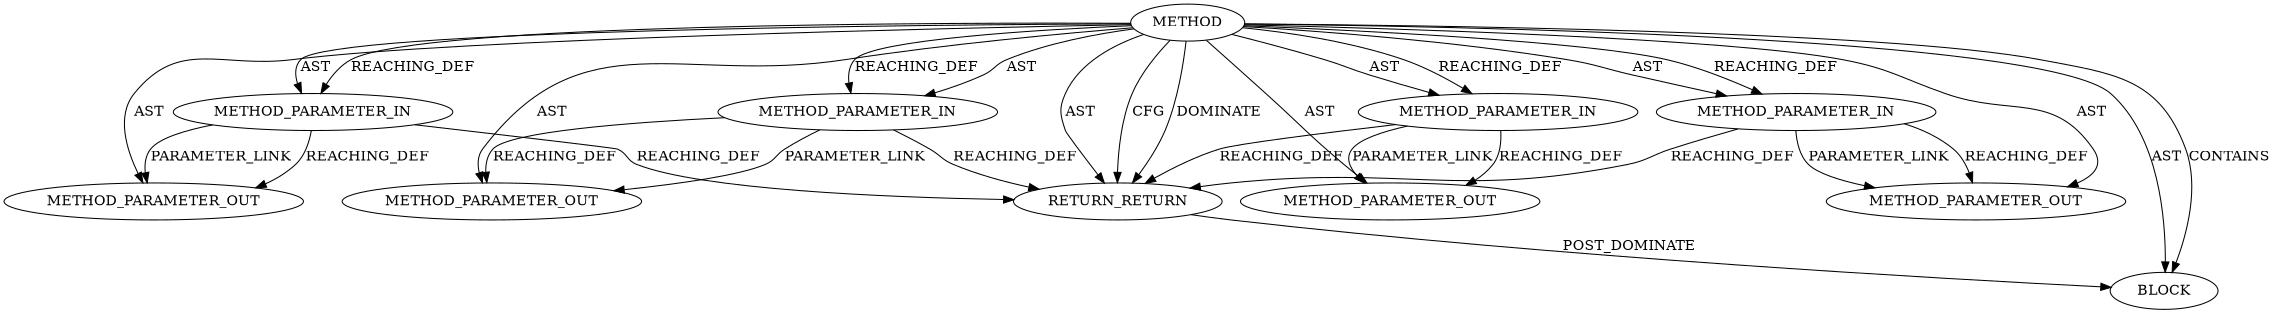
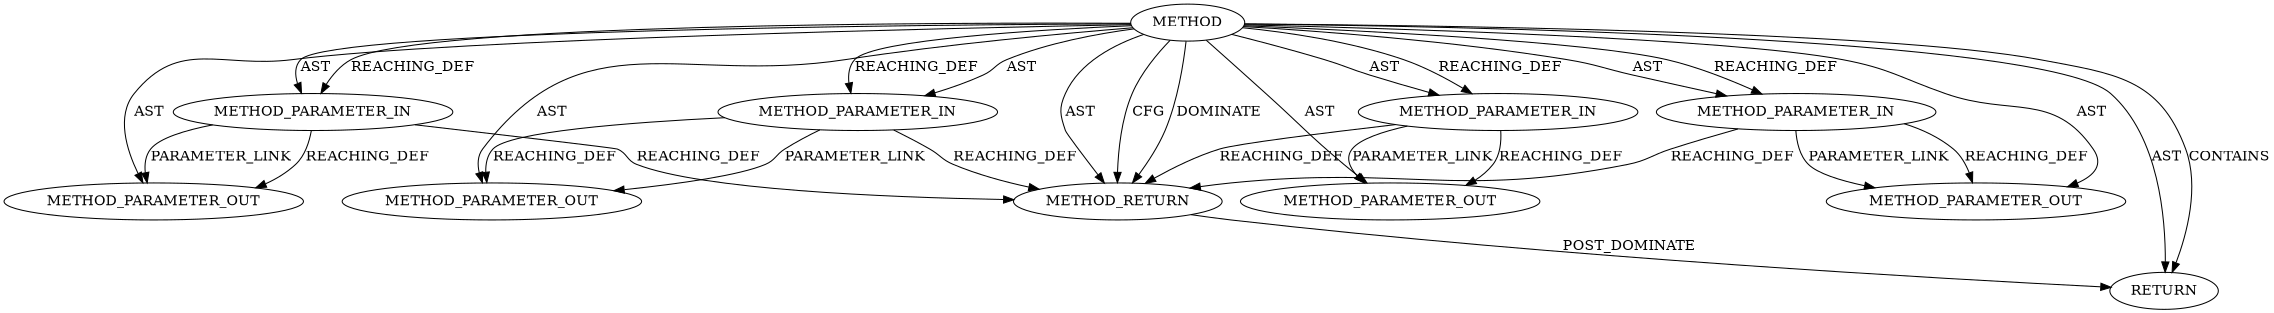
(1118, 201) -> (1118, 201)
(2164, 291) -> (2164, 291)
